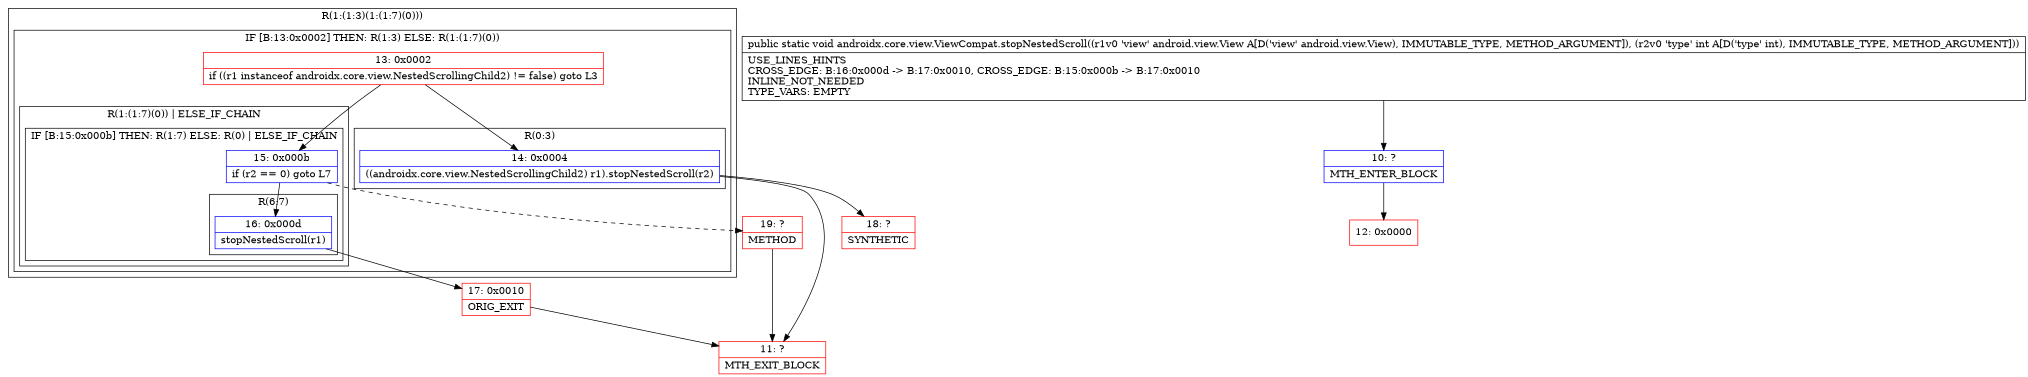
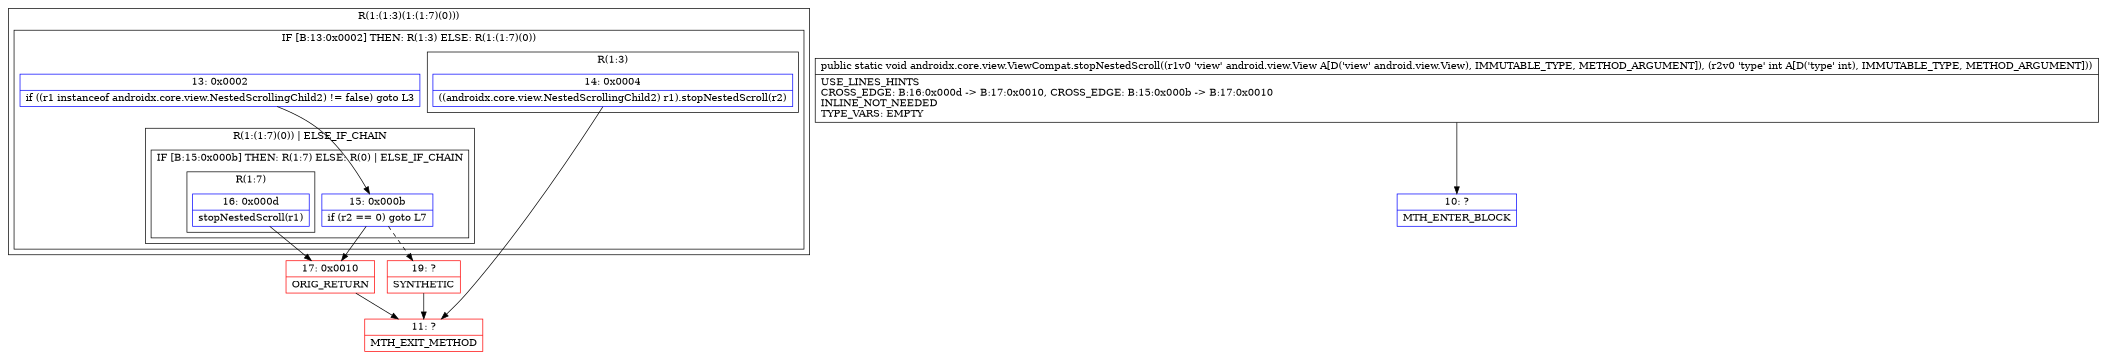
(403, 69) -> (220, 90)
(469, 115) -> none
(540, 136) -> (613, 60)
(278, 199) -> (361, 233)
(273, 202) -> (251, 180)
(878, 233) -> none
(1384, 233) -> none
(772, 240) -> (424, 285)
(496, 307) -> (330, 285)
(772, 365) -> (424, 343)
